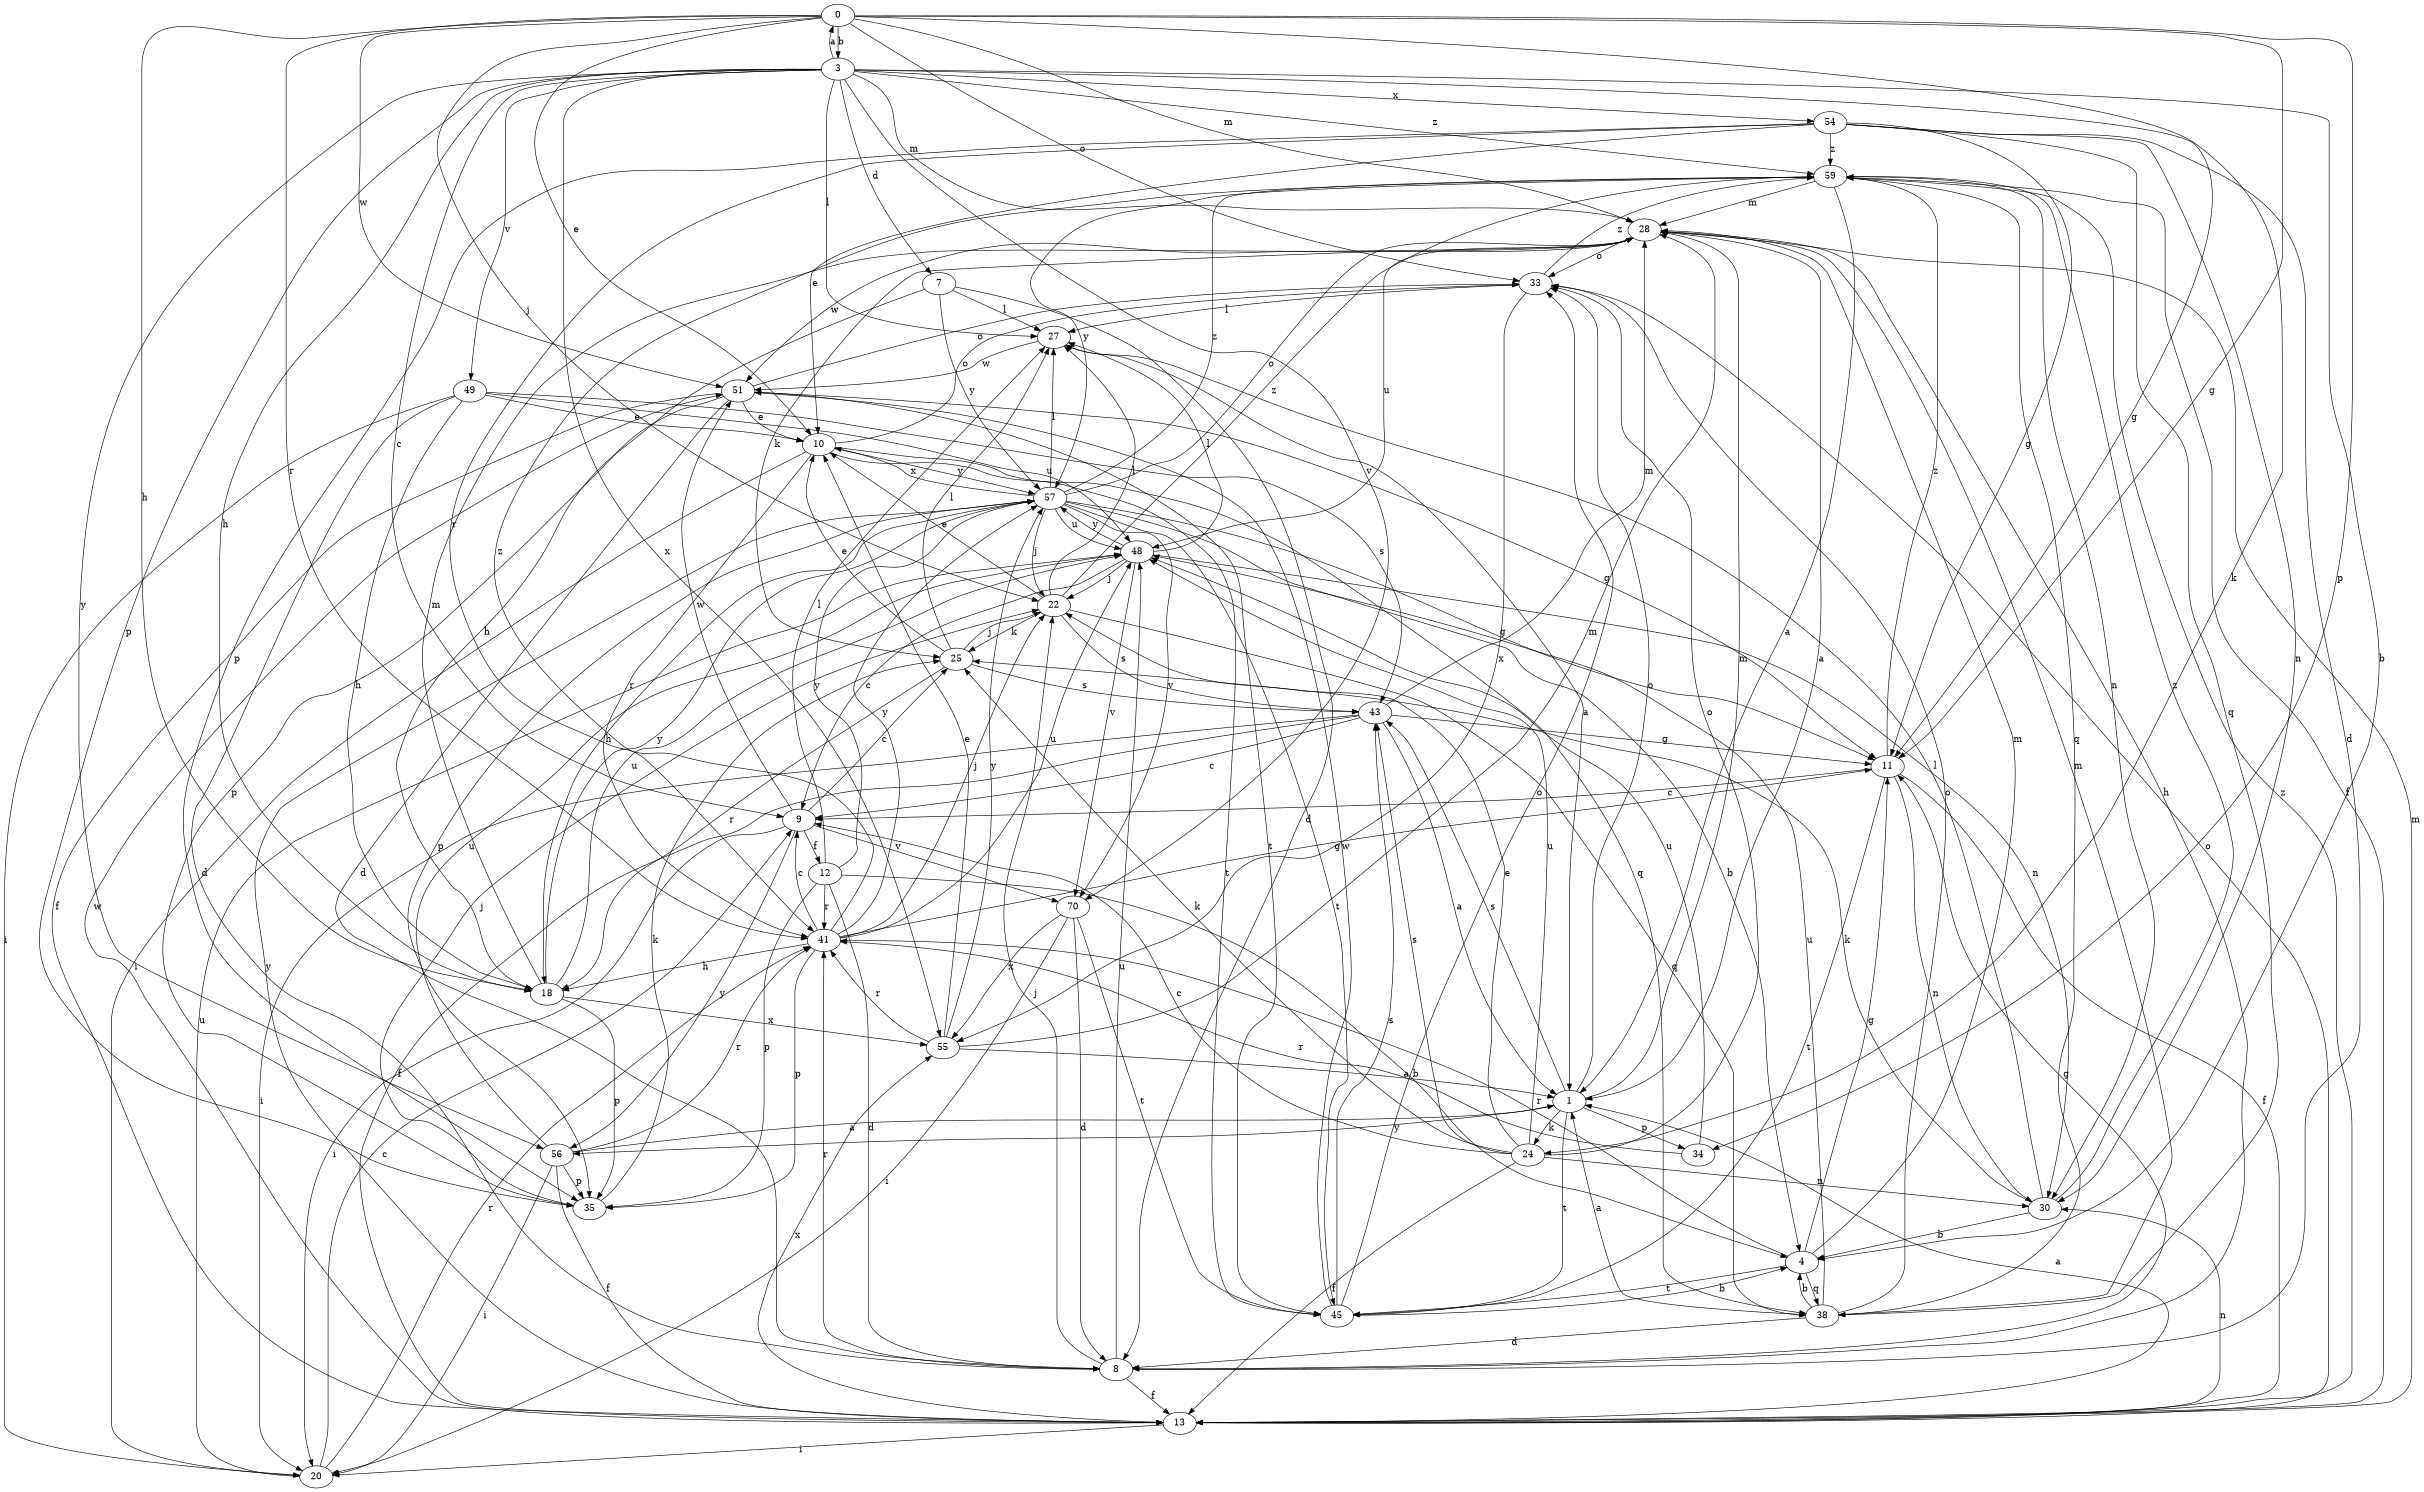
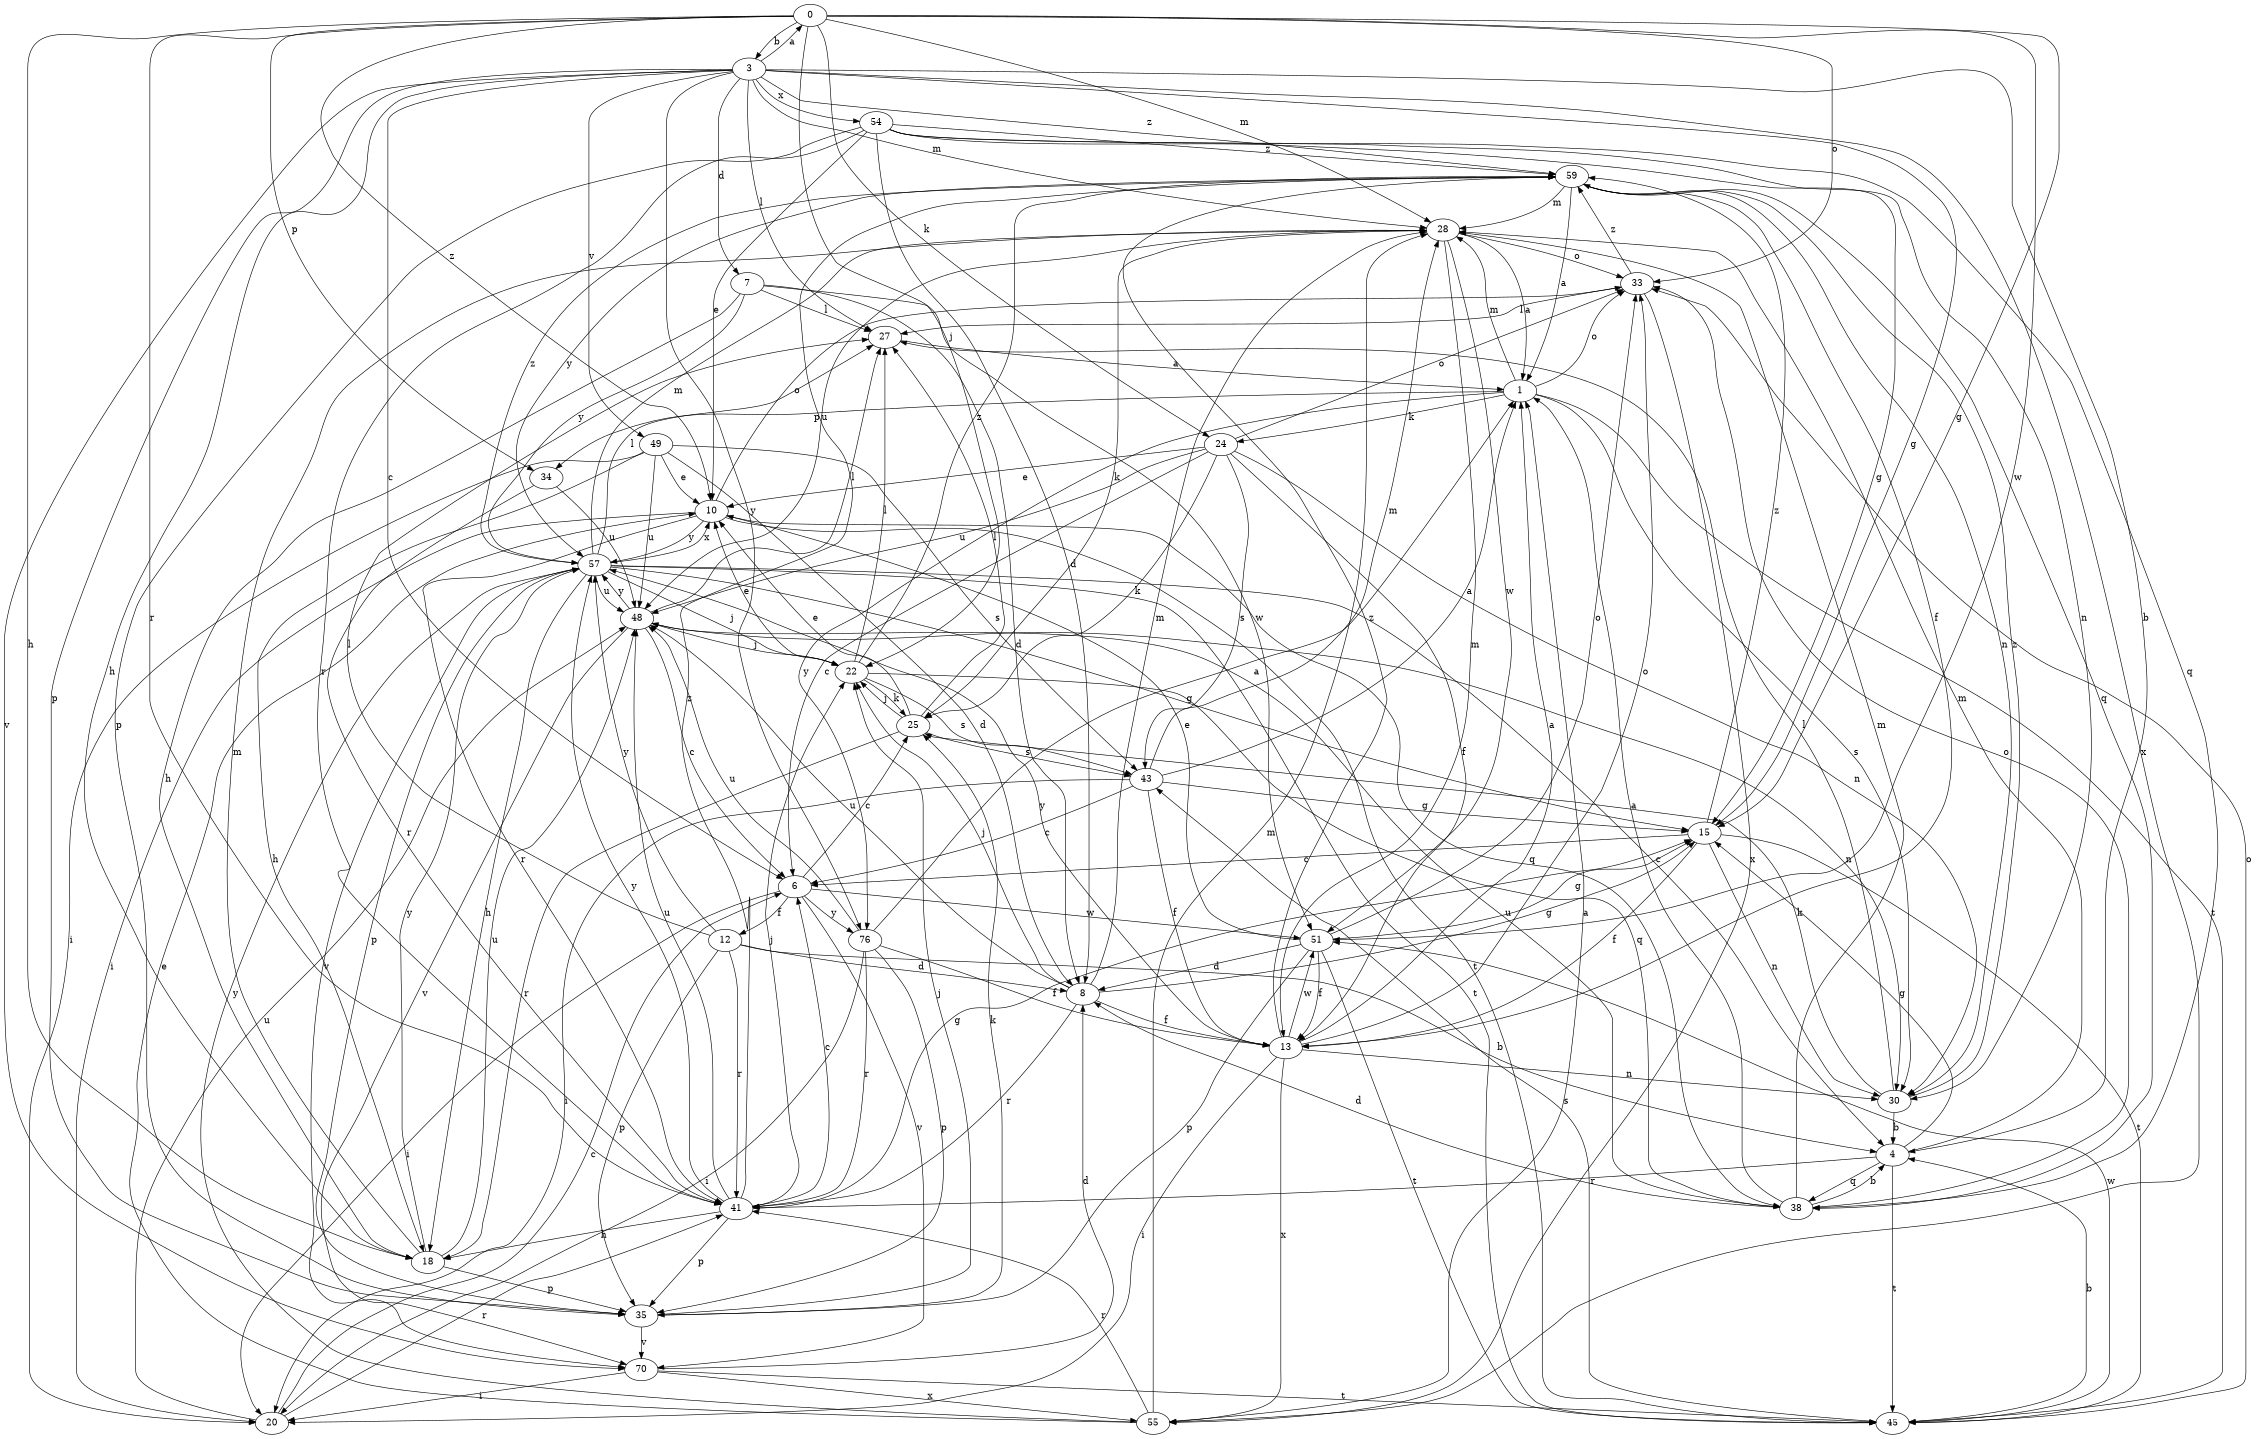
(576, 230) -> (452, 257)
(1271, 364) -> (678, 391)
(903, 380) -> (1164, 491)
(1467, 766) -> (980, 473)
(1888, 767) -> (1704, 833)
(2166, 793) -> (1160, 619)
(799, 820) -> (795, 887)
(1730, 874) -> (1658, 860)
(1489, 913) -> (1788, 688)
(733, 1019) -> none
(557, 1155) -> (865, 940)
none -> (641, 1340)
